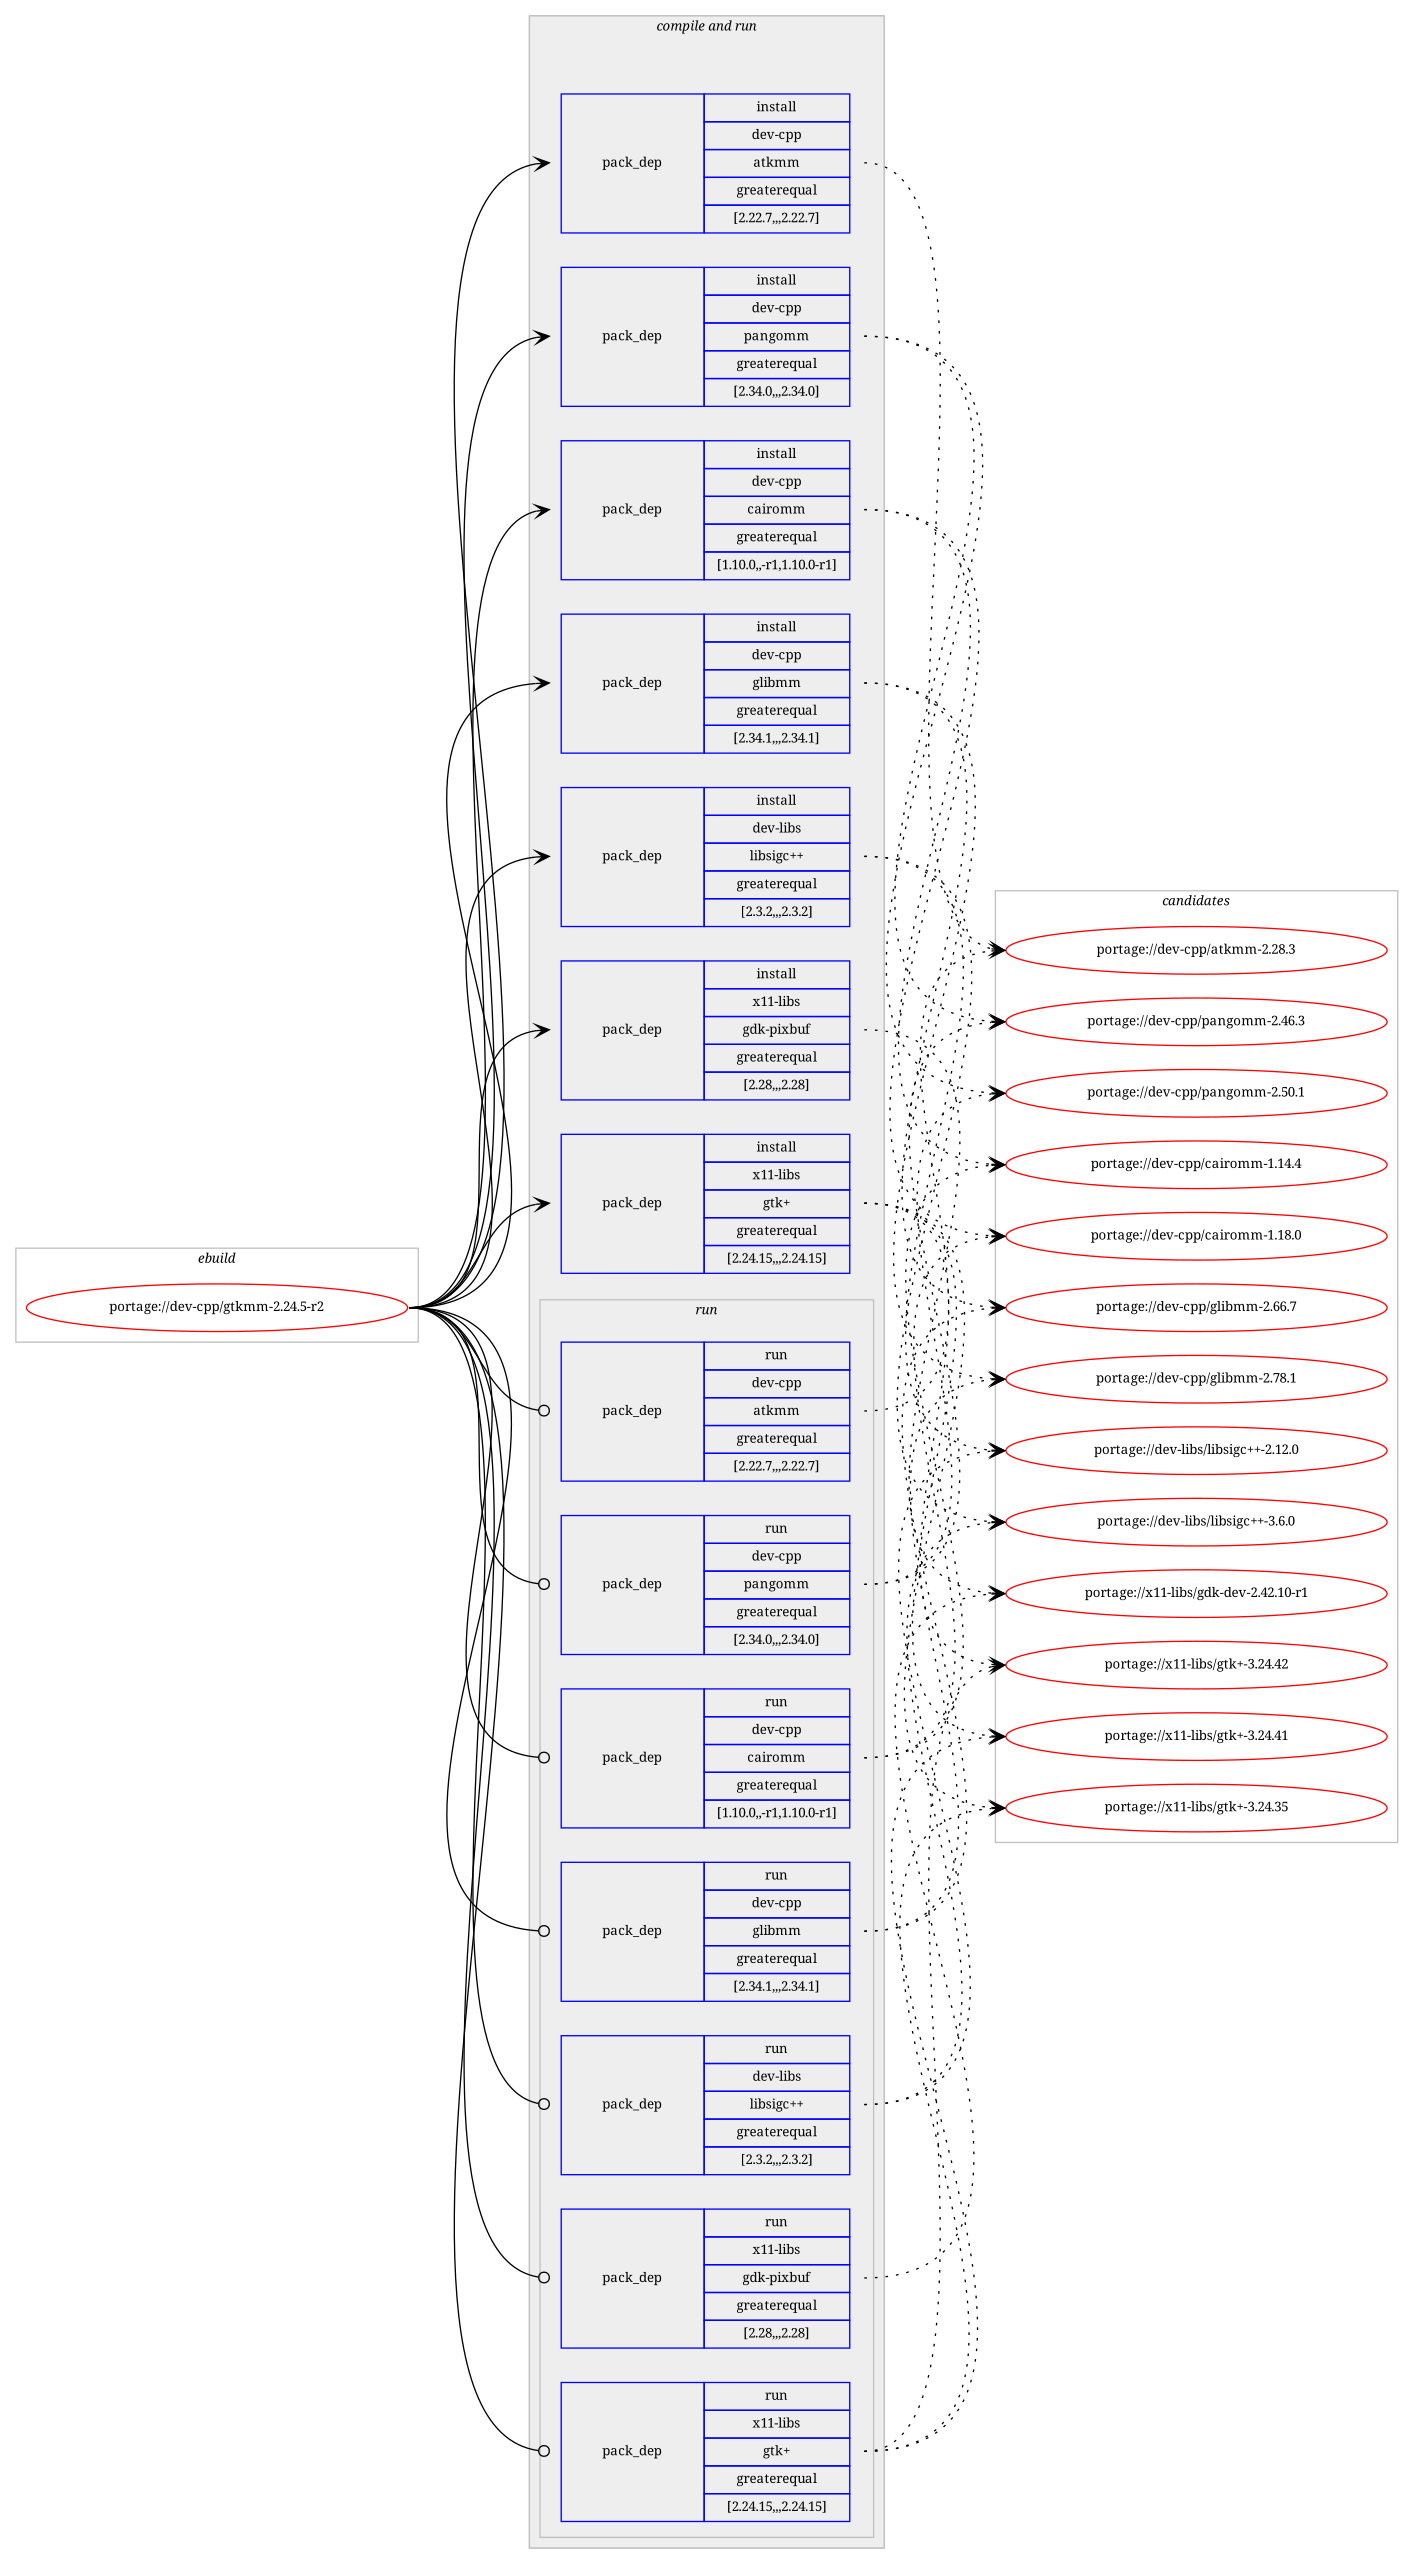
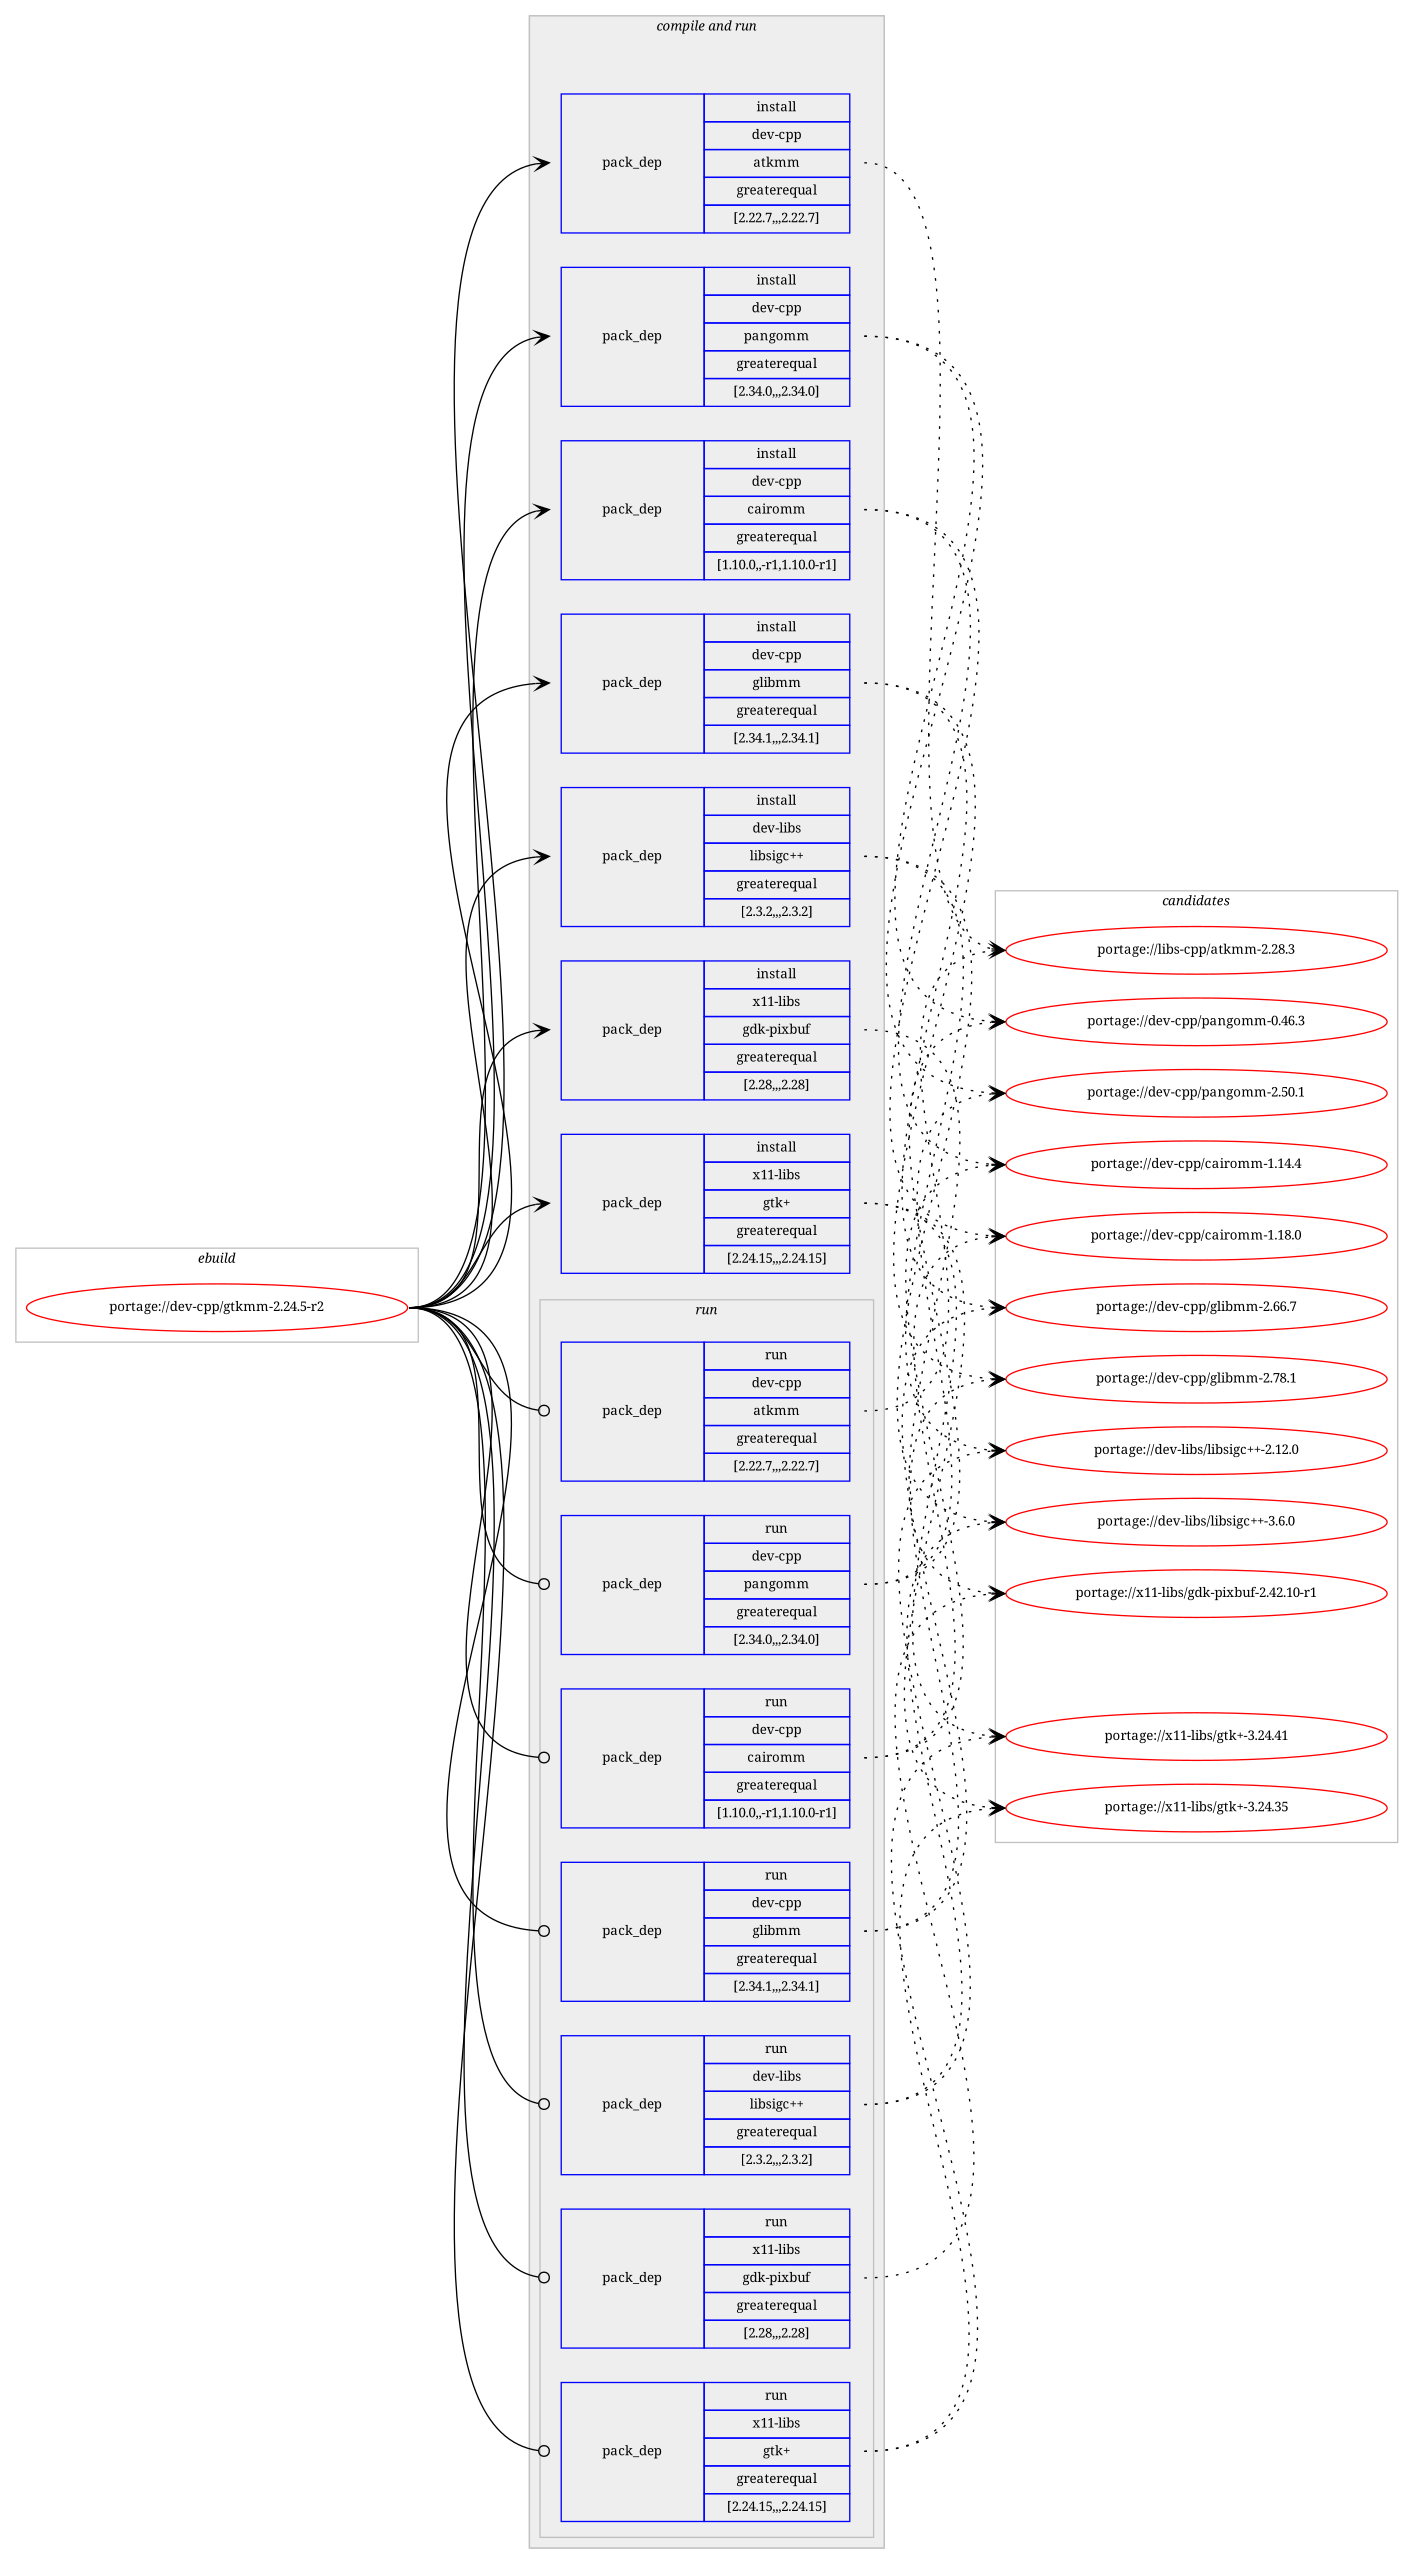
(1197, 950) -> (1197, 950)
(1197, 1022) -> (1197, 1022)
(1197, 1594) -> (1197, 1594)
(1197, 1665) -> none
